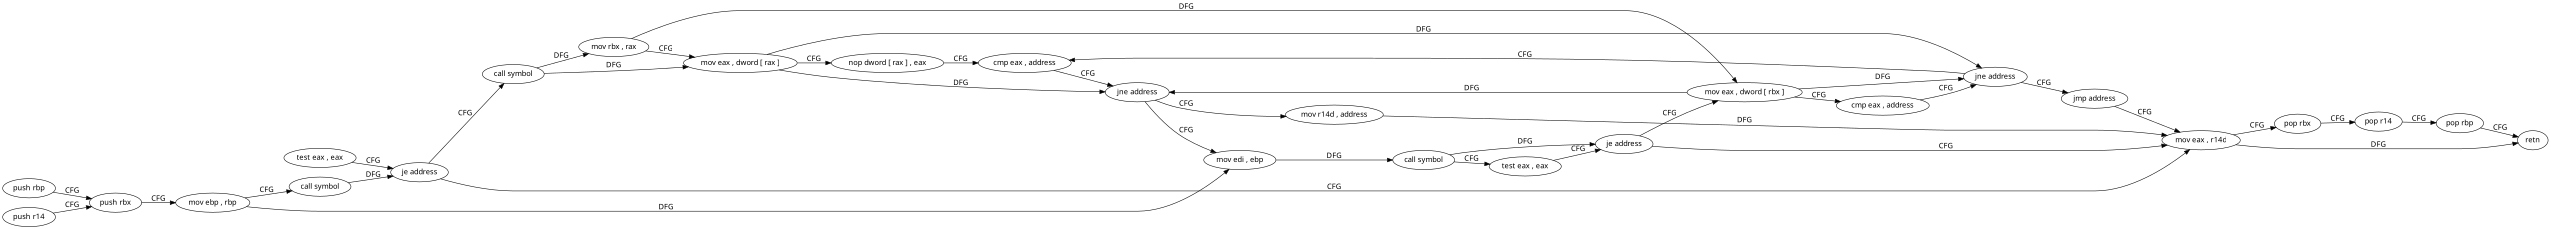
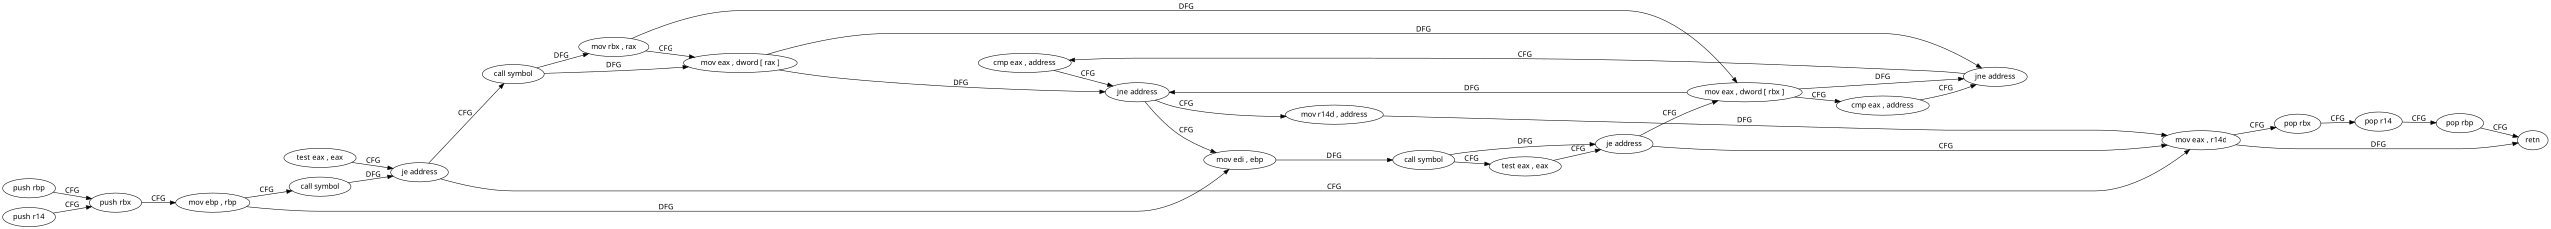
(887, 63) -> none
(2095, 99) -> none
